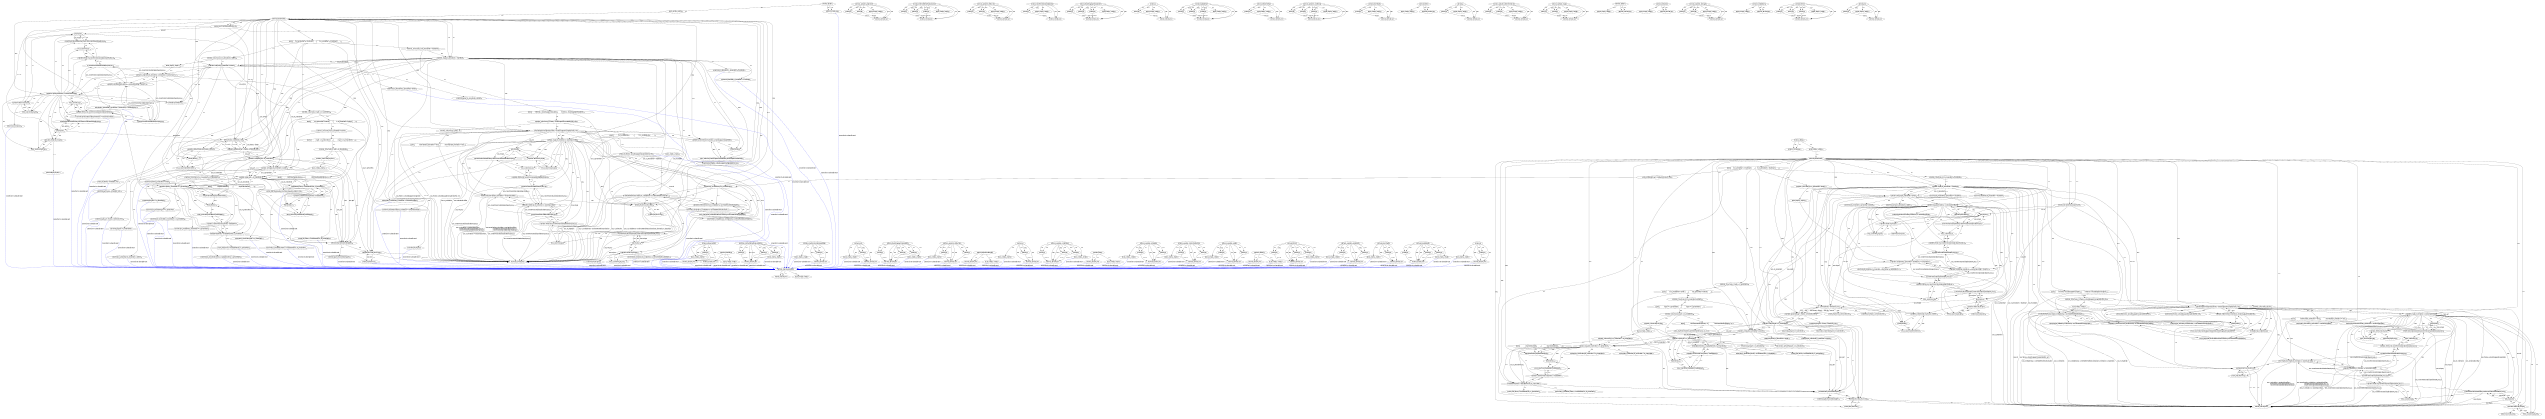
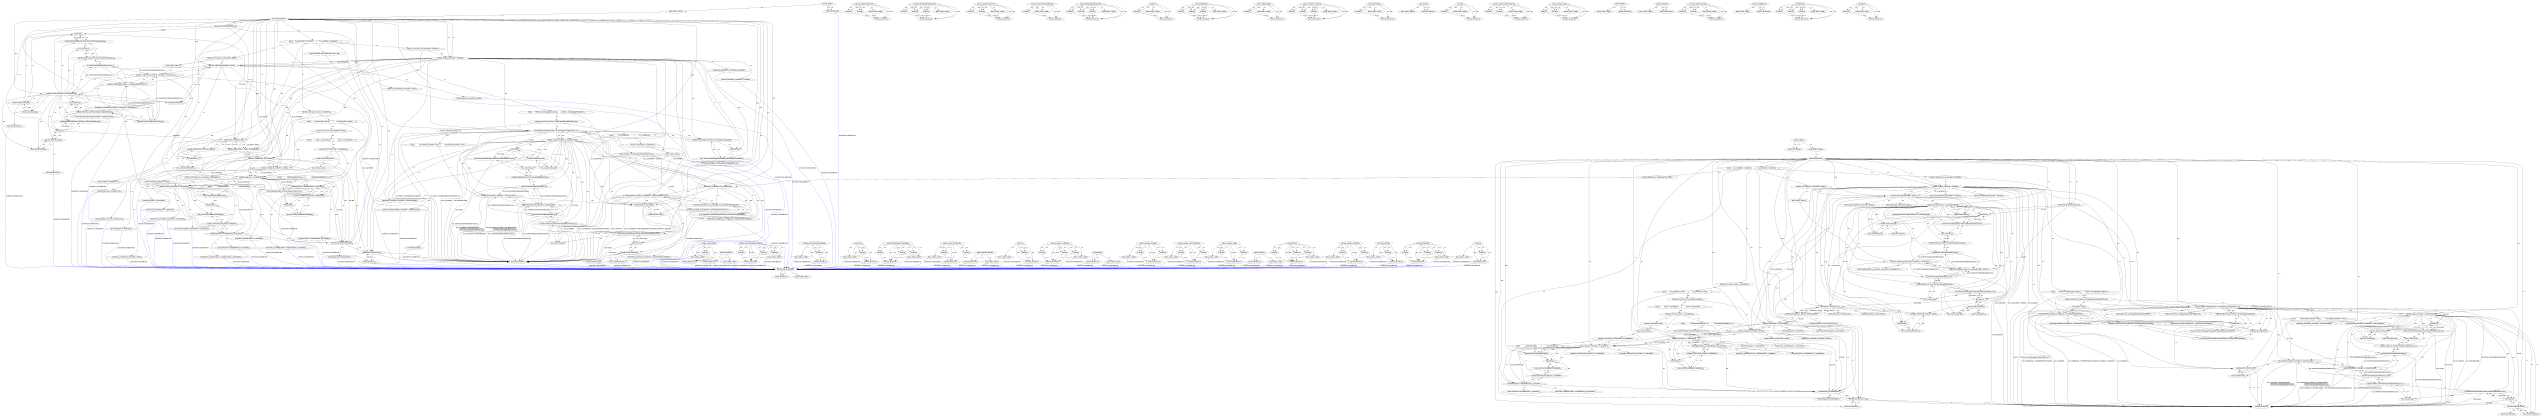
none -> (325, 54)
none -> (643, 145)
